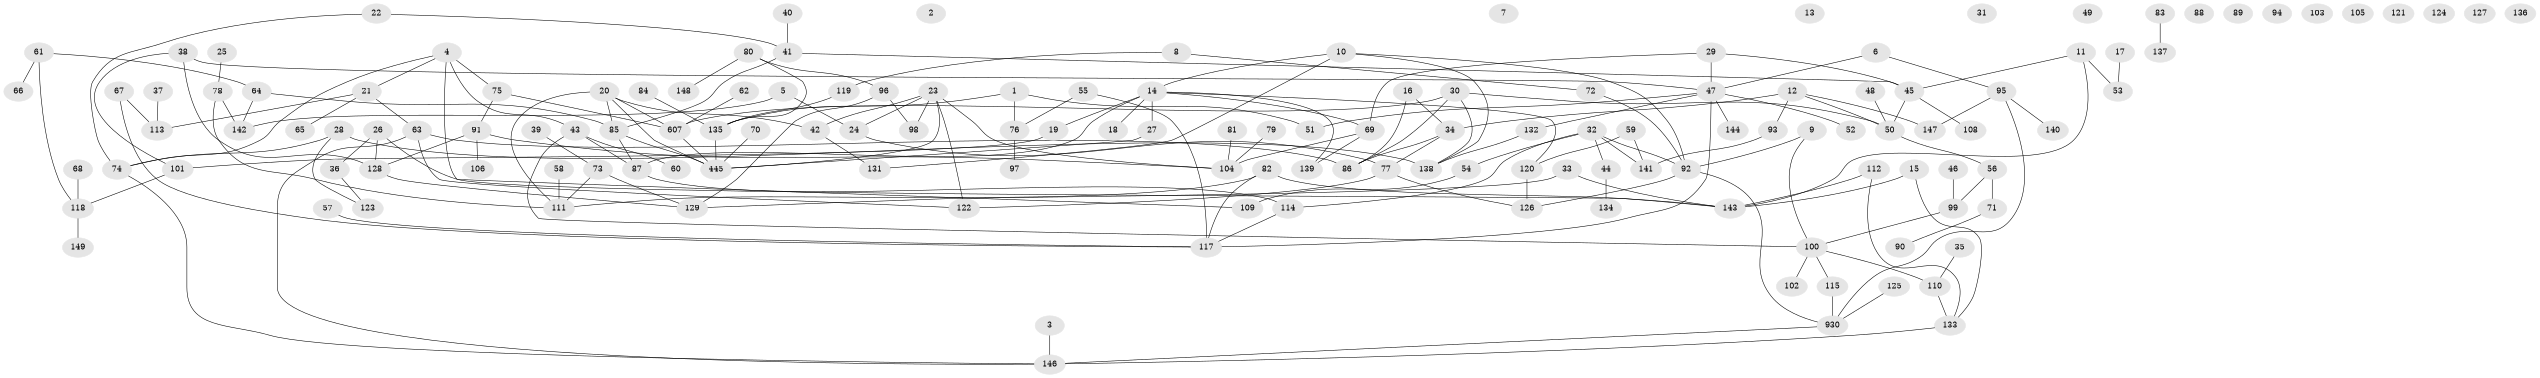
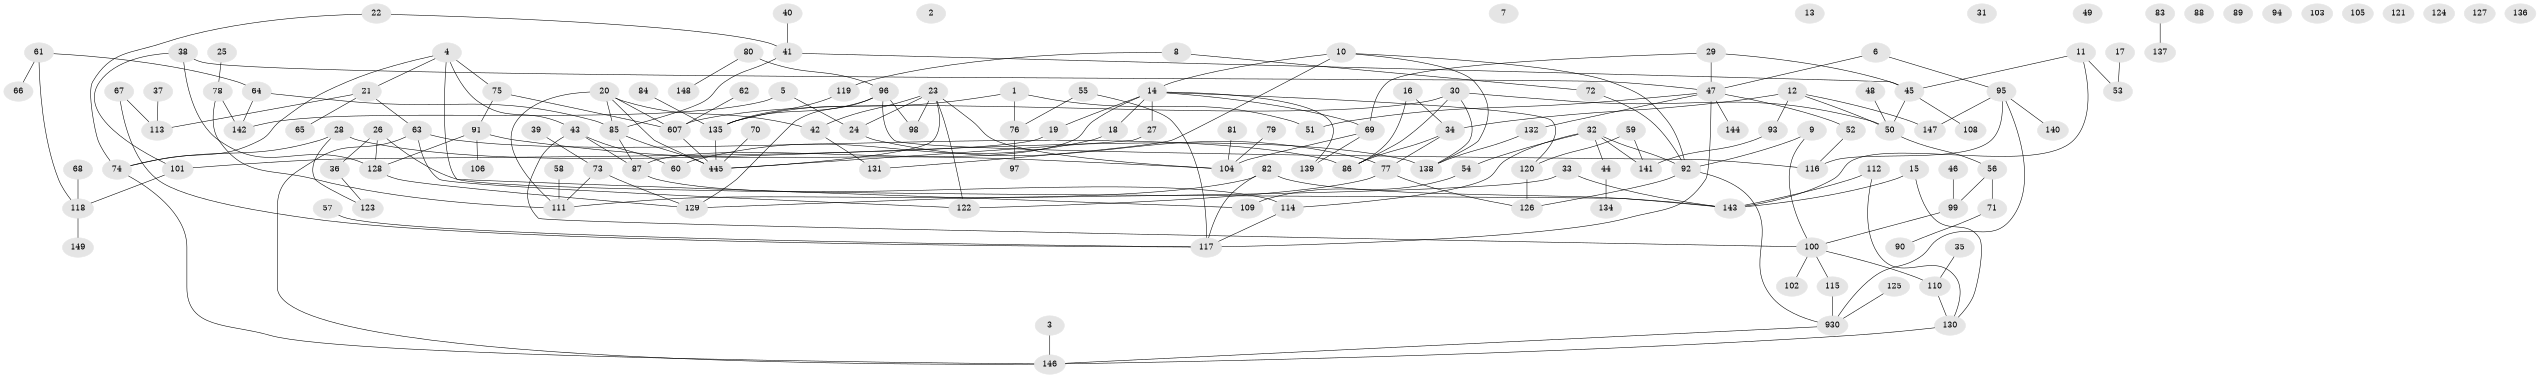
(806, 96) -> (800, 111)
none -> (873, 147)
none -> (1812, 170)
(1950, 326) -> (1950, 326)
